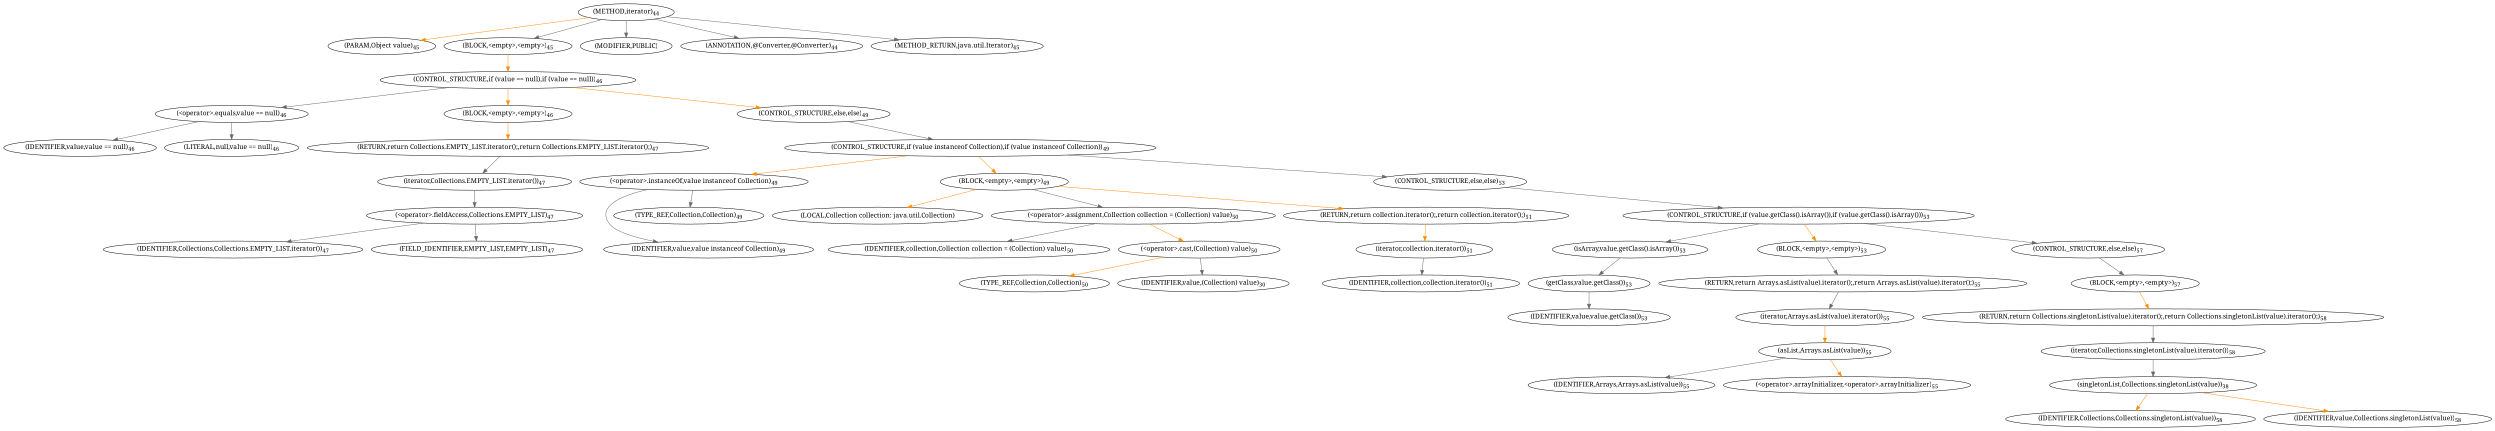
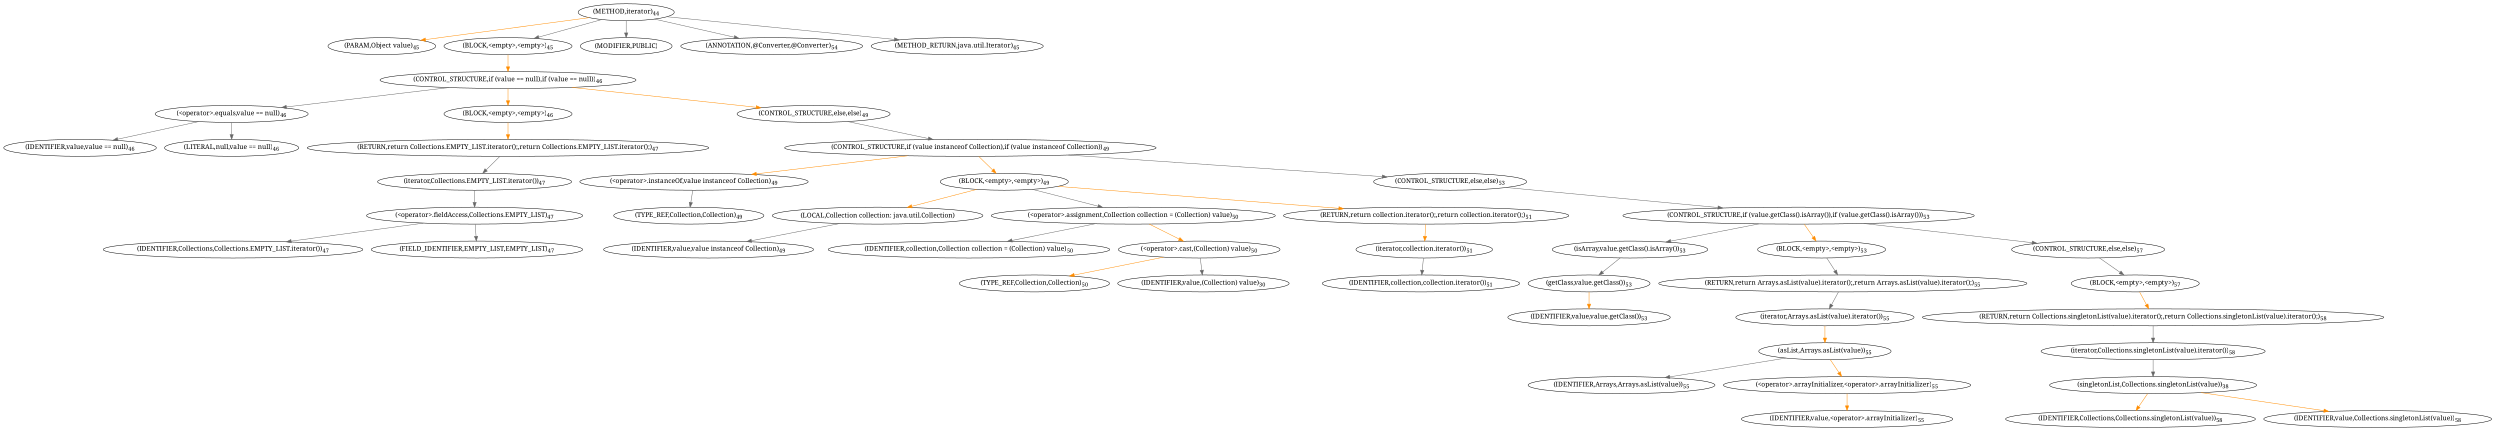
(835, 45) -> (835, 45)
(606, 218) -> (795, 232)
(1589, 298) -> (1589, 298)
none -> (1847, 419)
